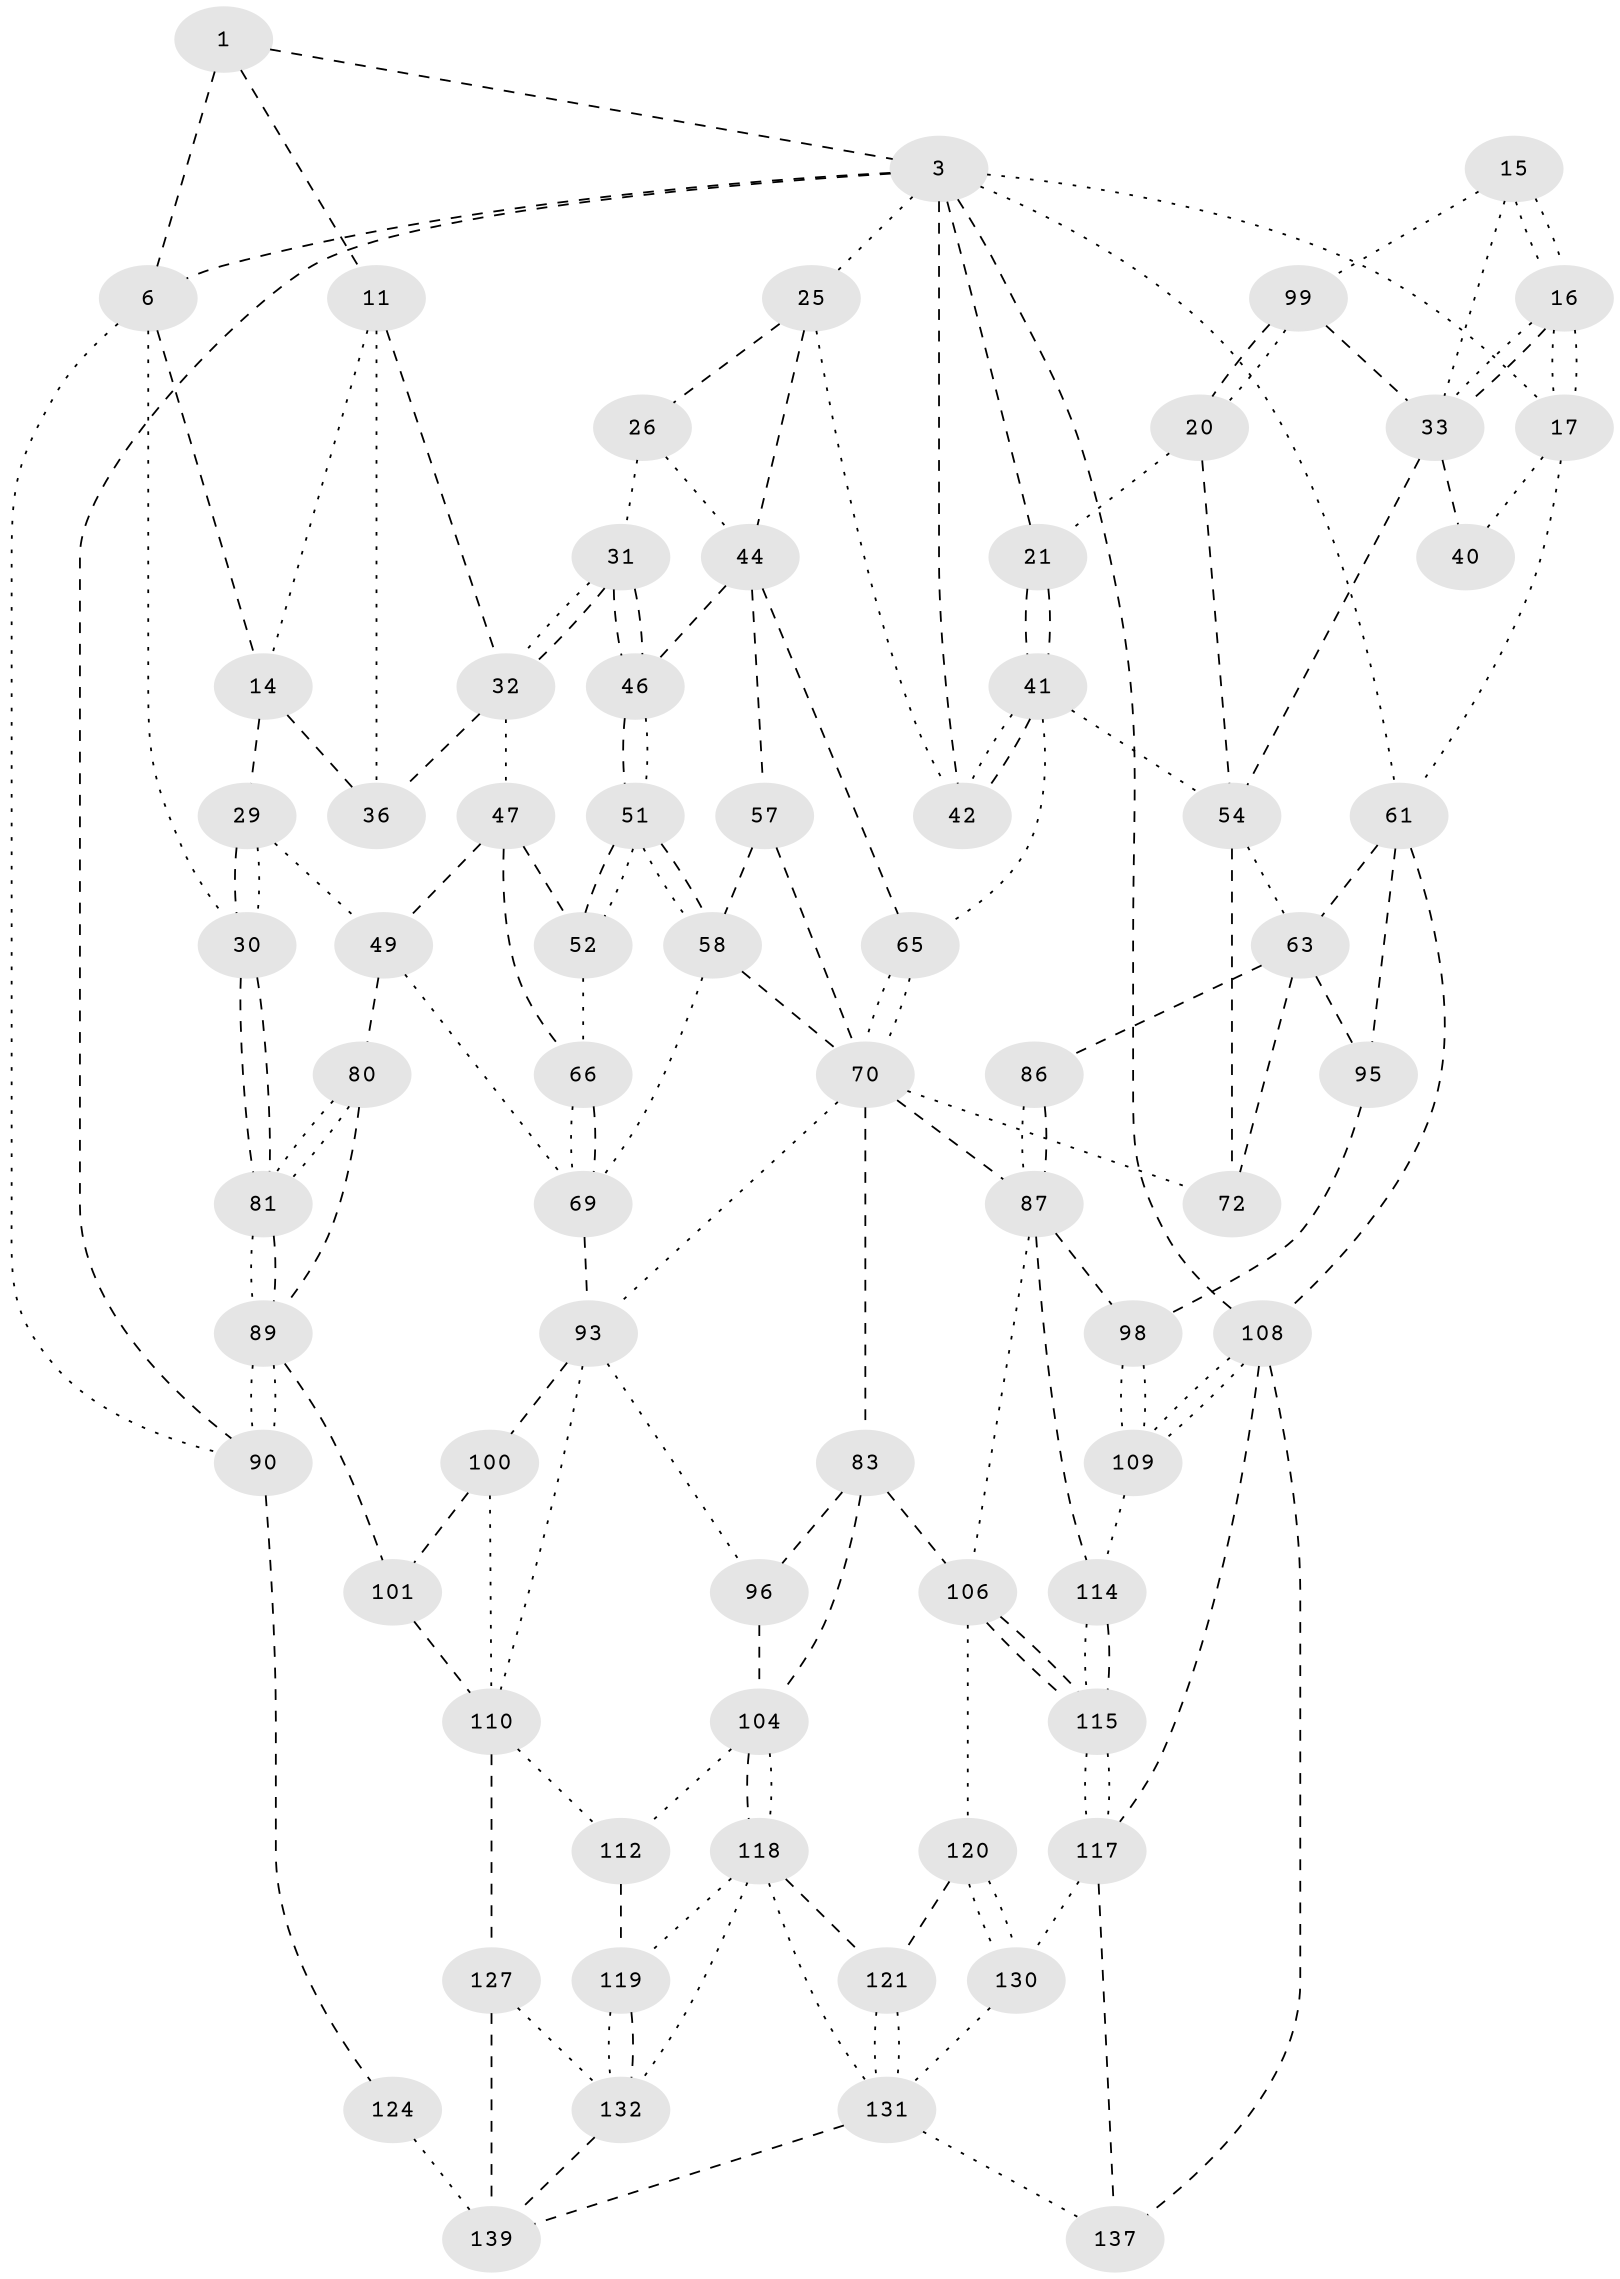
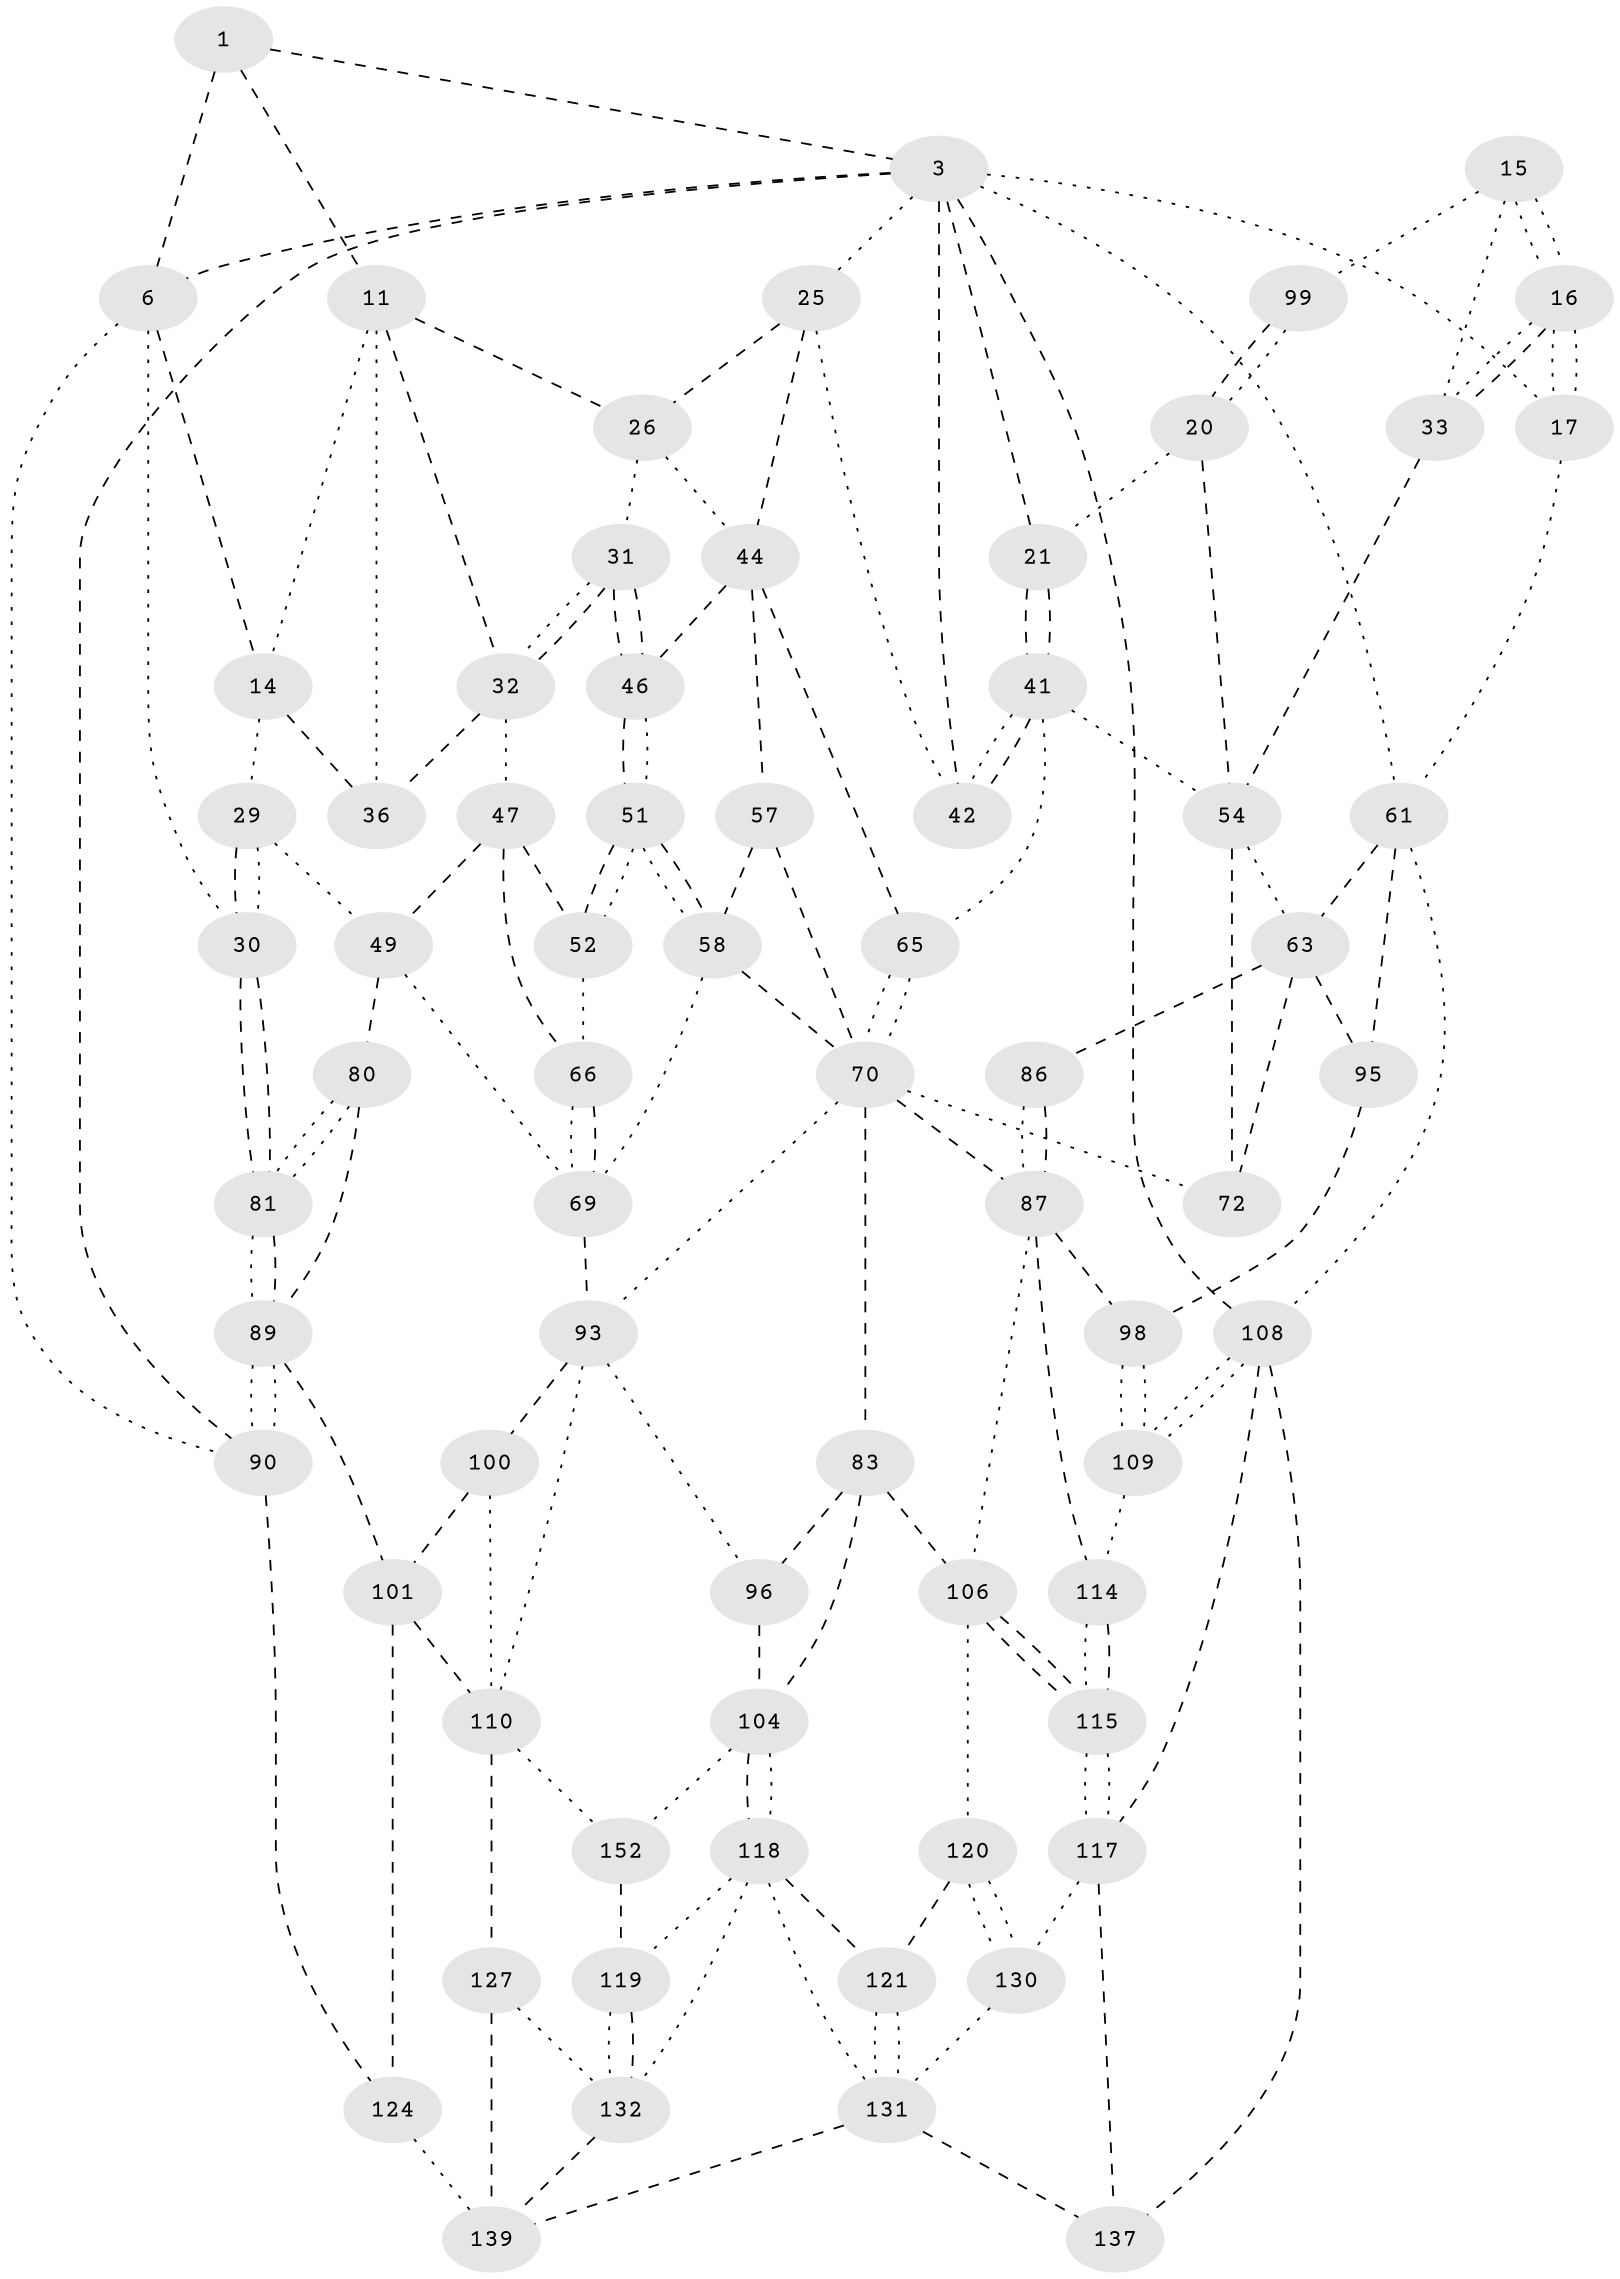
none -> (509, 363)
(1367, 363) -> none
(1466, 557) -> none
(255, 751) -> (255, 751)
(1435, 1099) -> (1435, 1099)
none -> (393, 1851)
(621, 1851) -> (621, 1851)
(1001, 2174) -> (1001, 2174)
